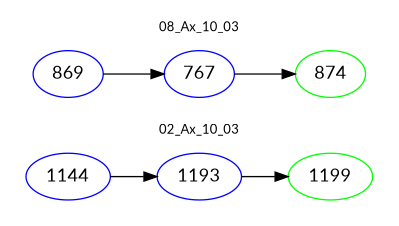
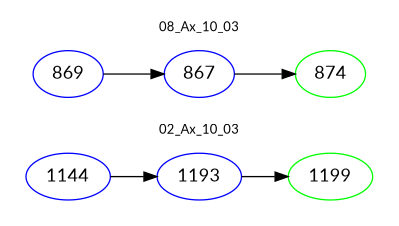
(199, 74) -> (199, 74)
